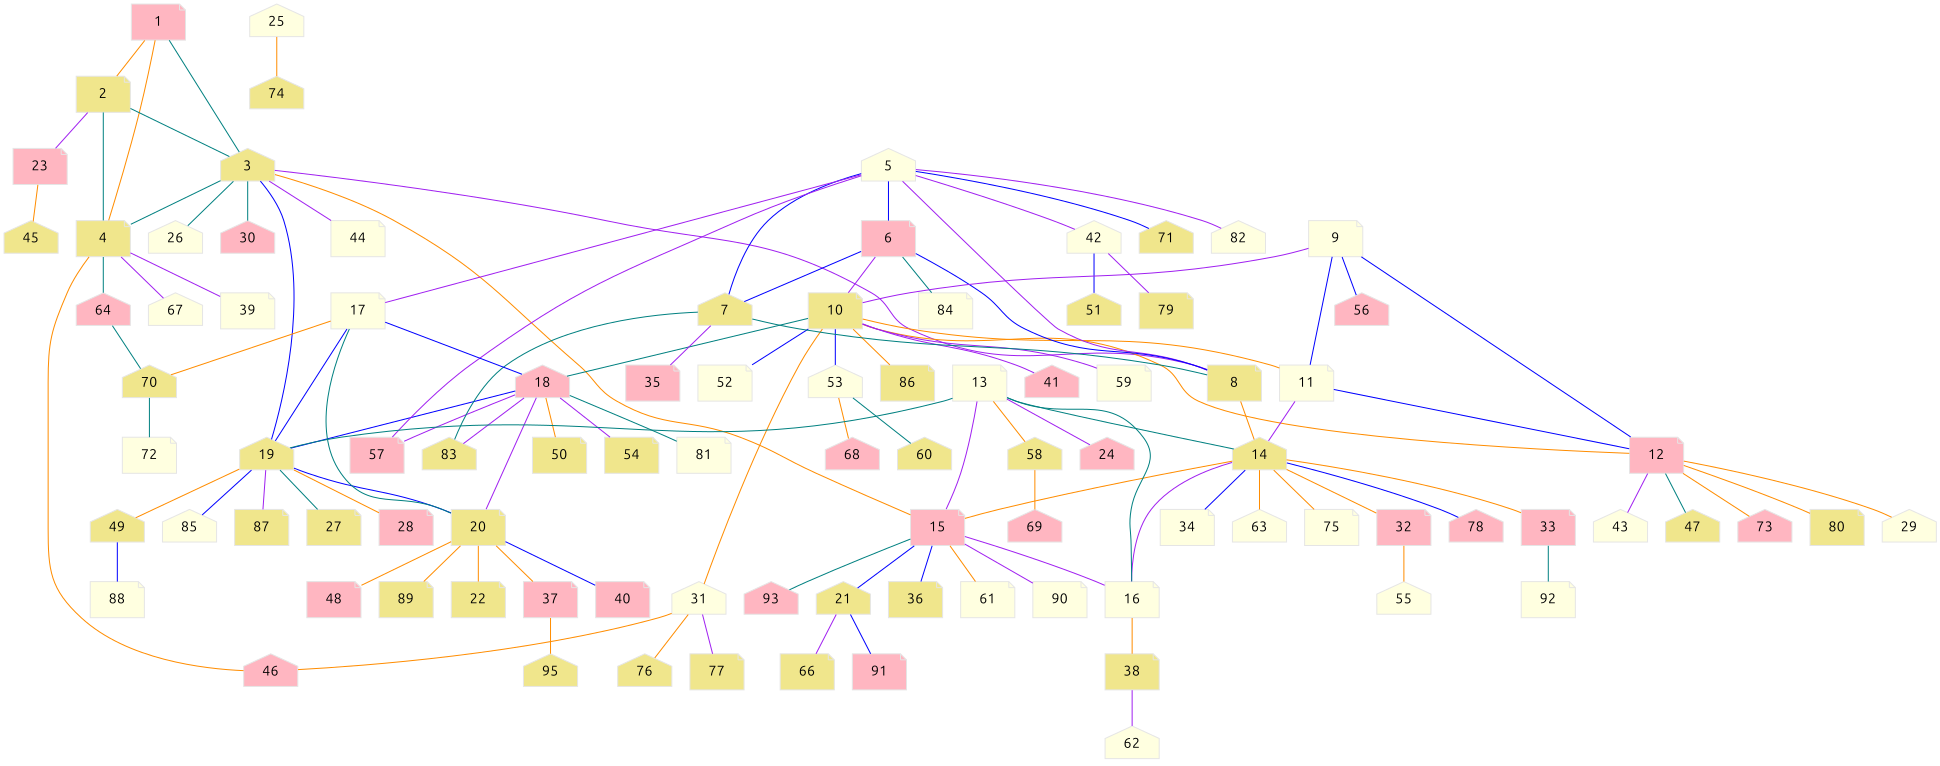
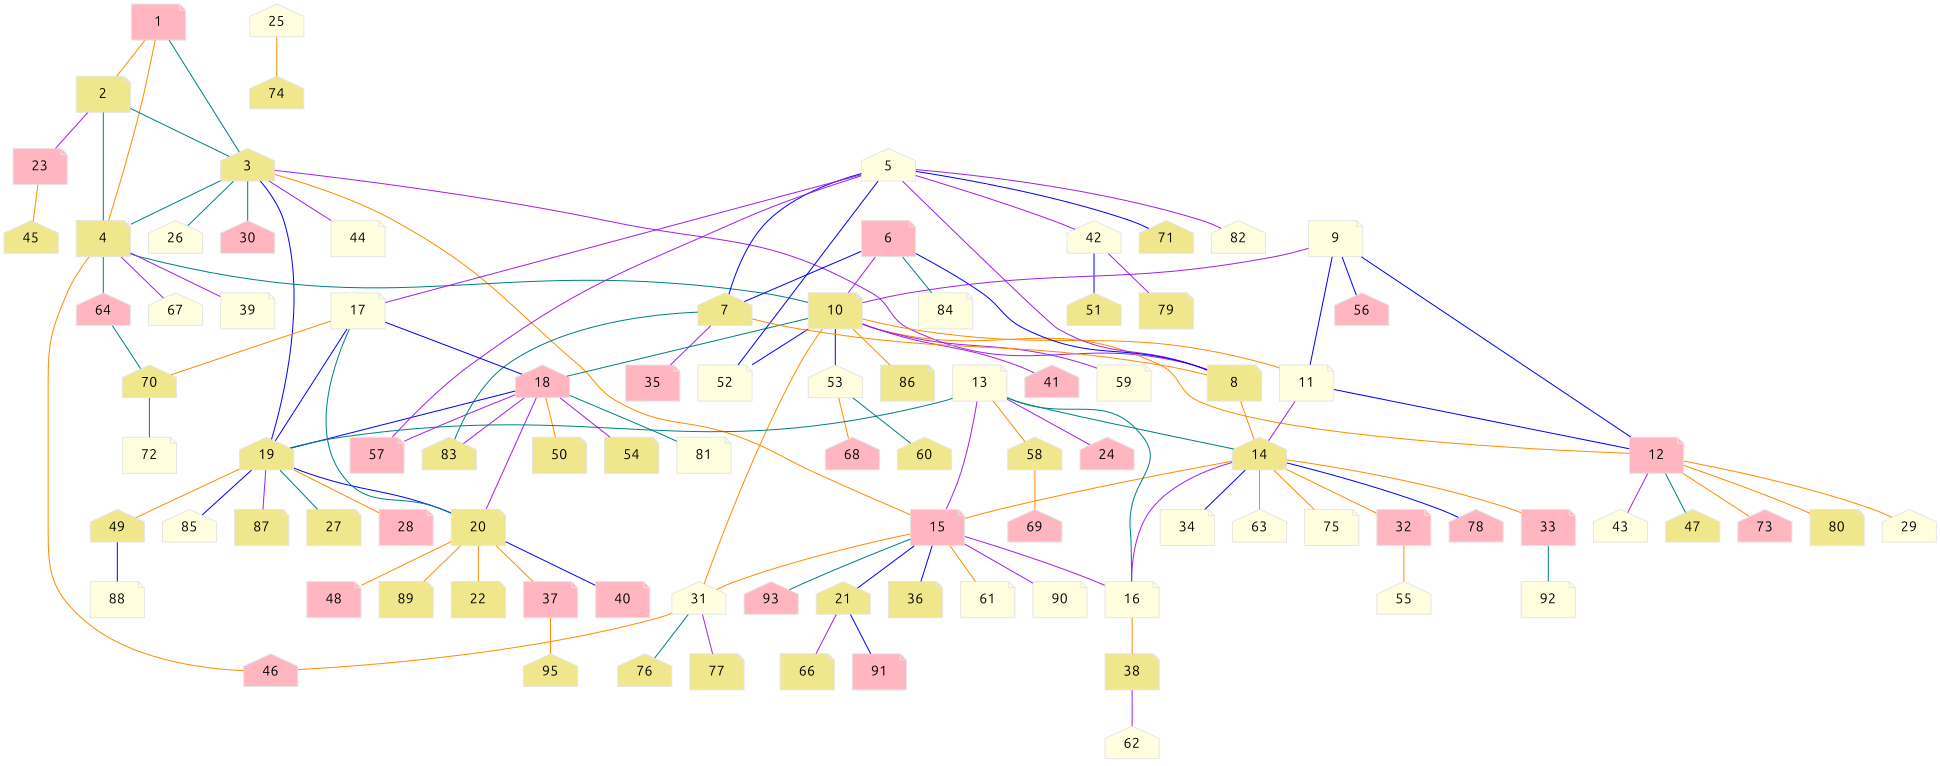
(888, 201) -> (819, 259)
none -> (503, 283)
(888, 341) -> (888, 341)
none -> (812, 558)
(671, 636) -> (671, 636)
